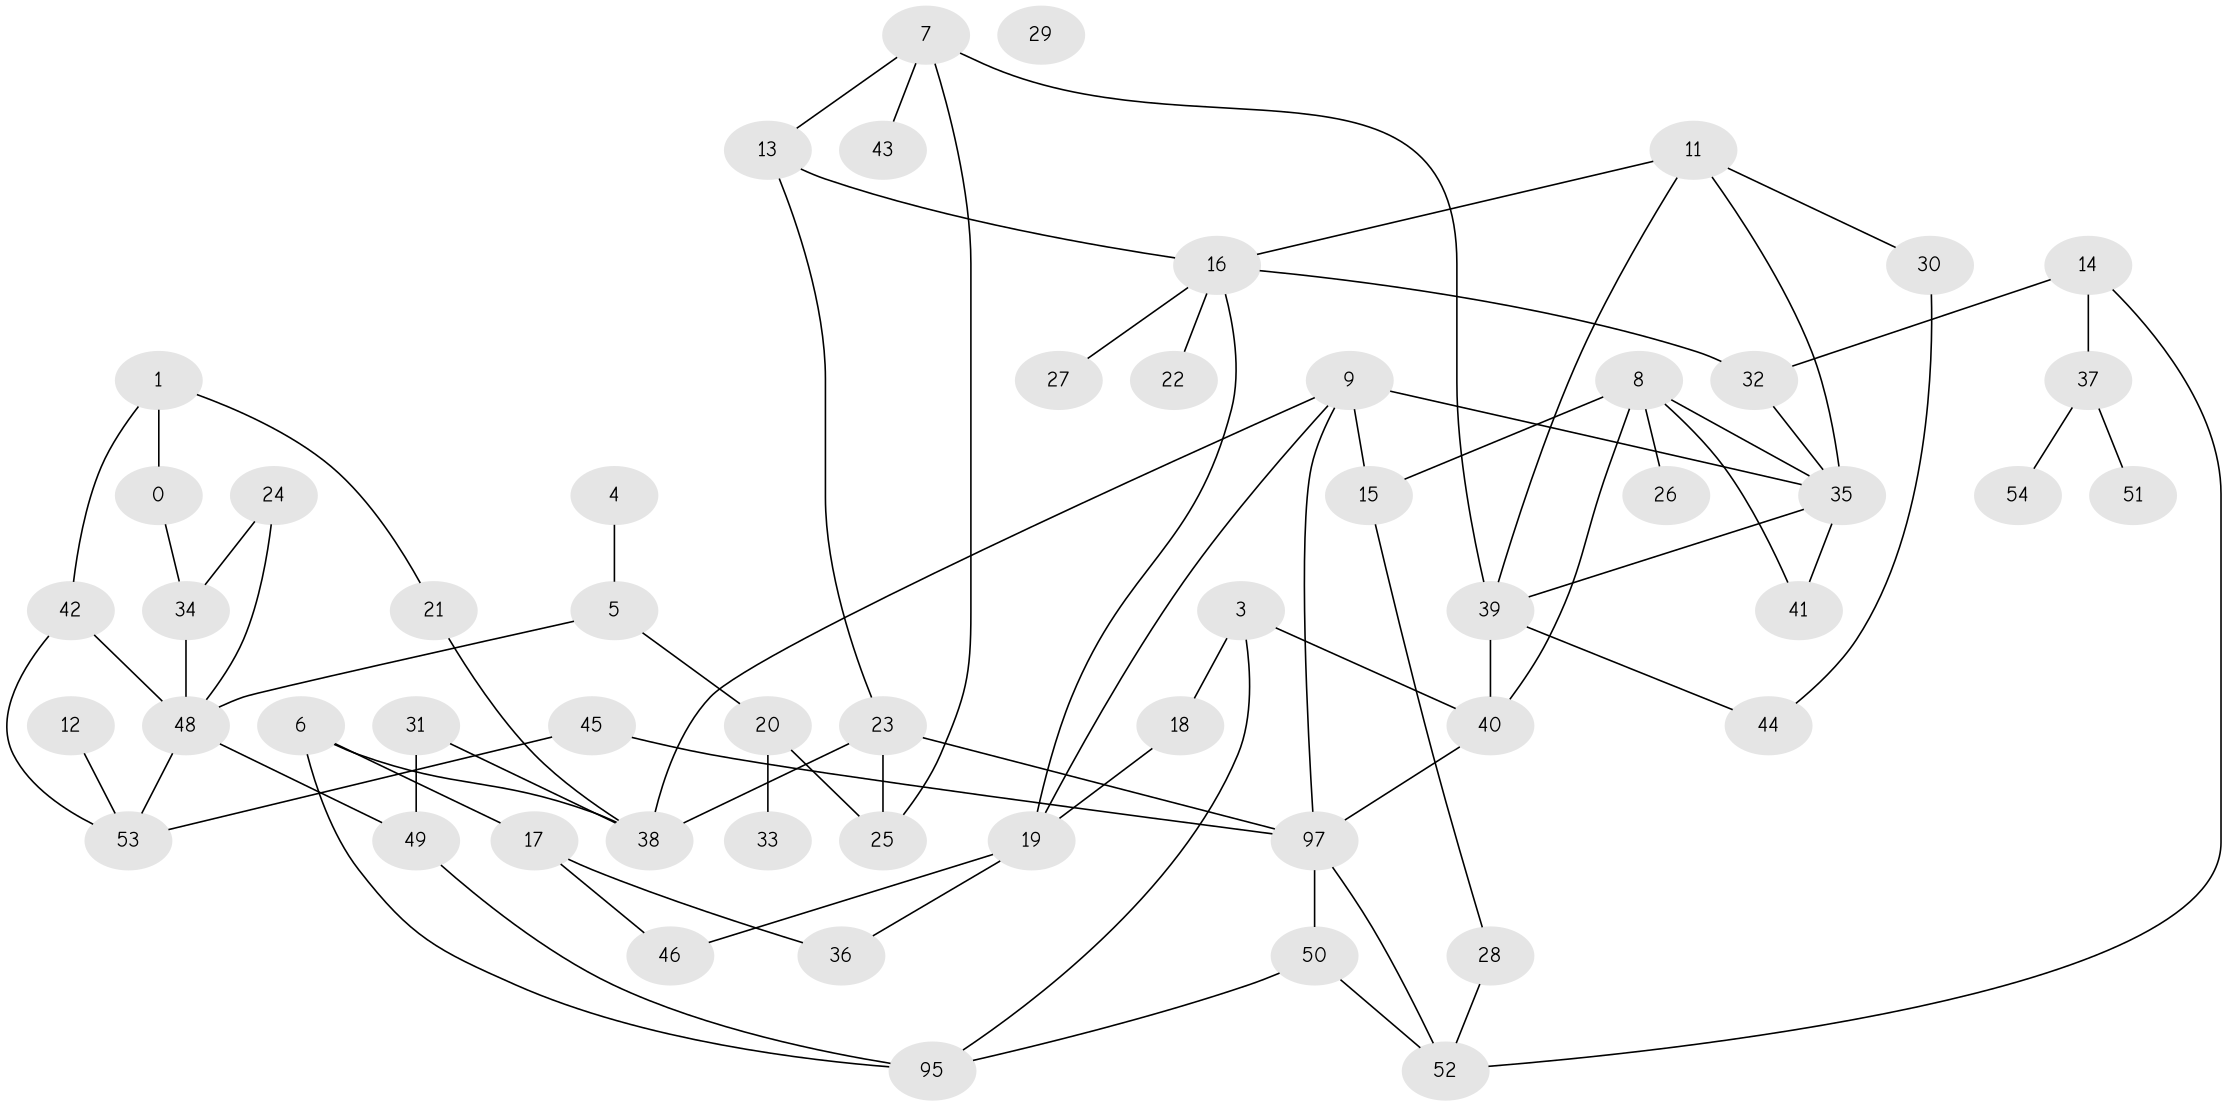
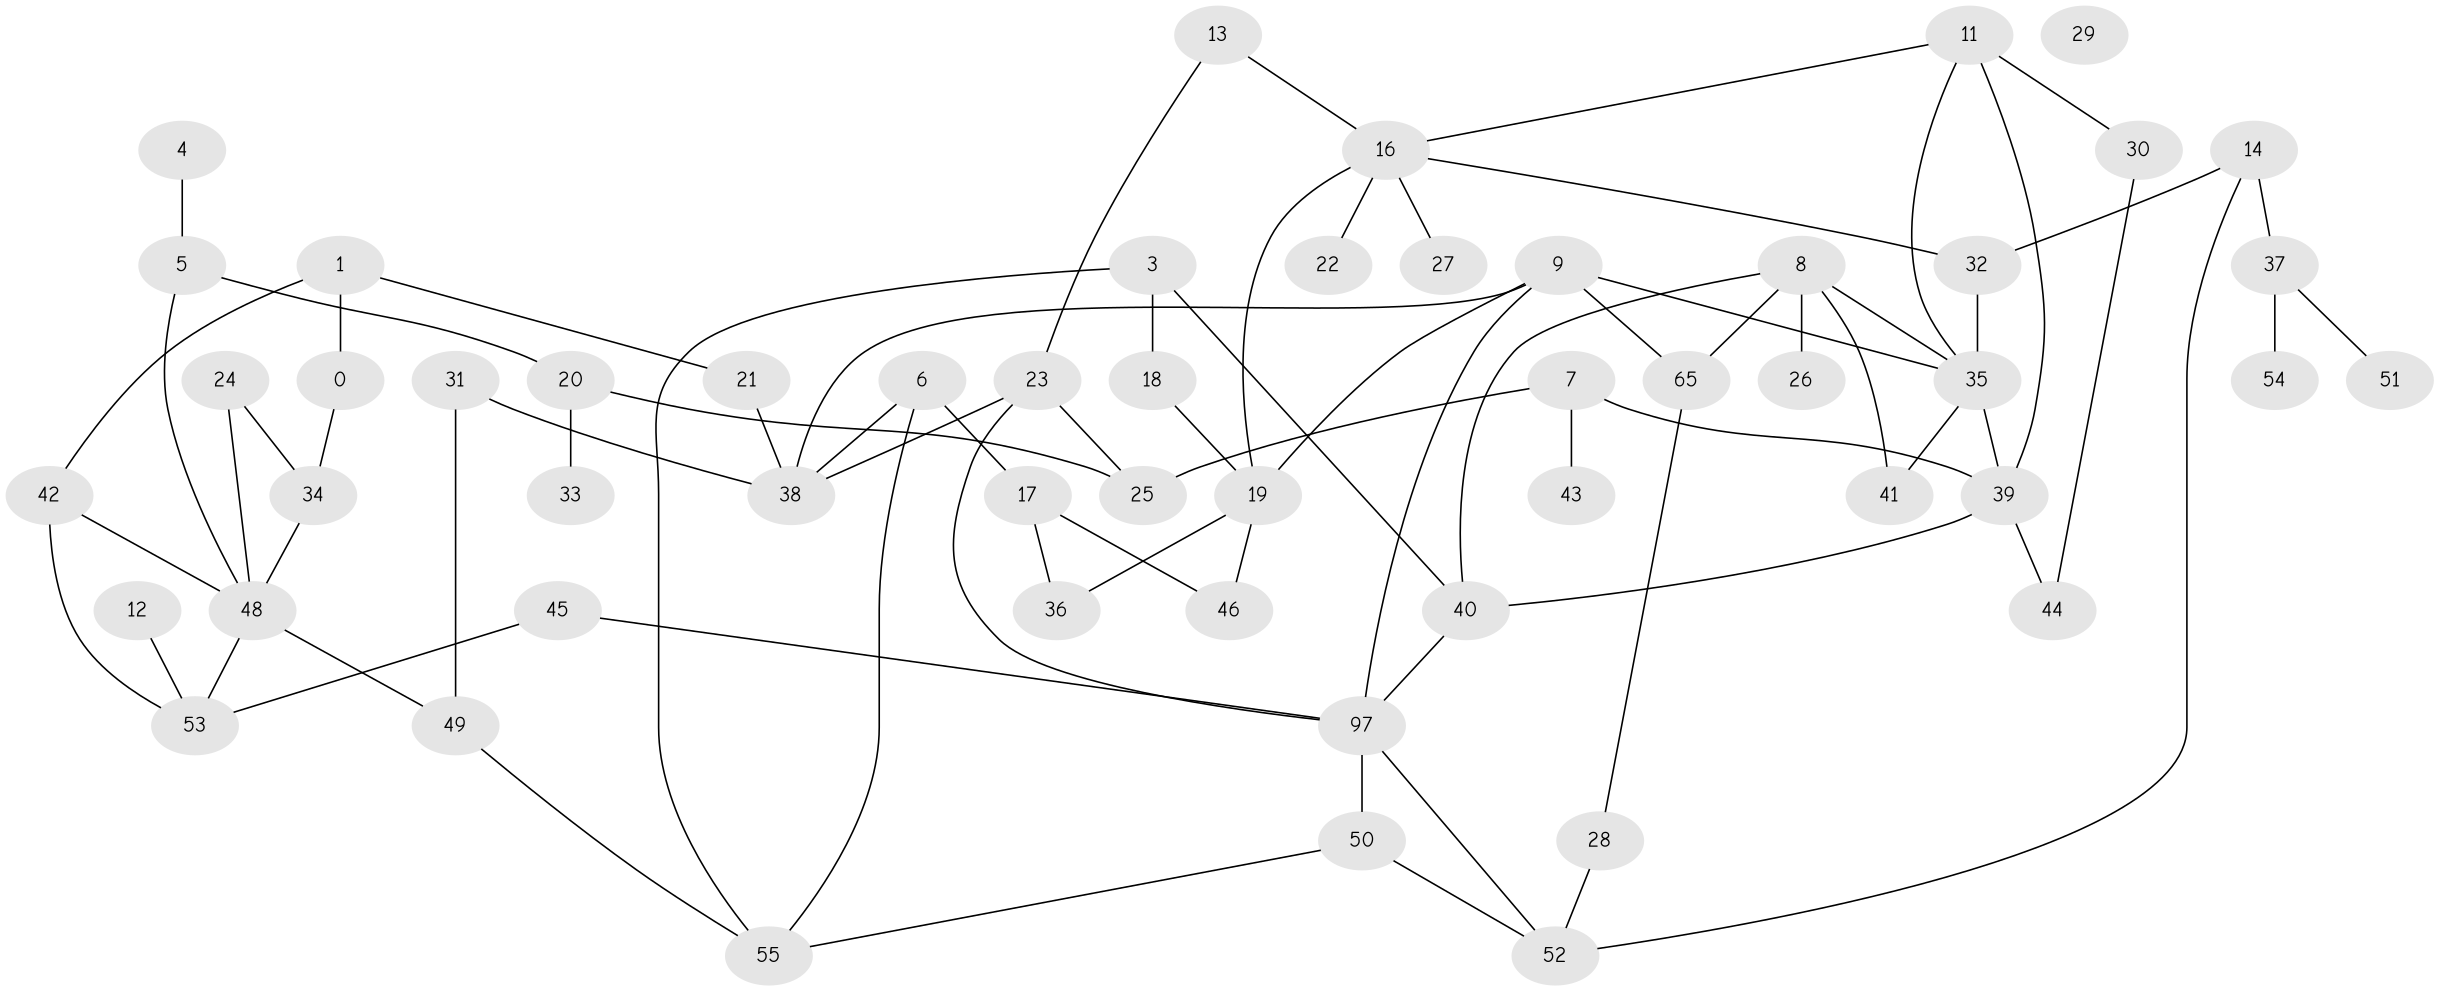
(847, 93) -> none
(1369, 496) -> (1687, 380)
(933, 1071) -> (769, 956)
